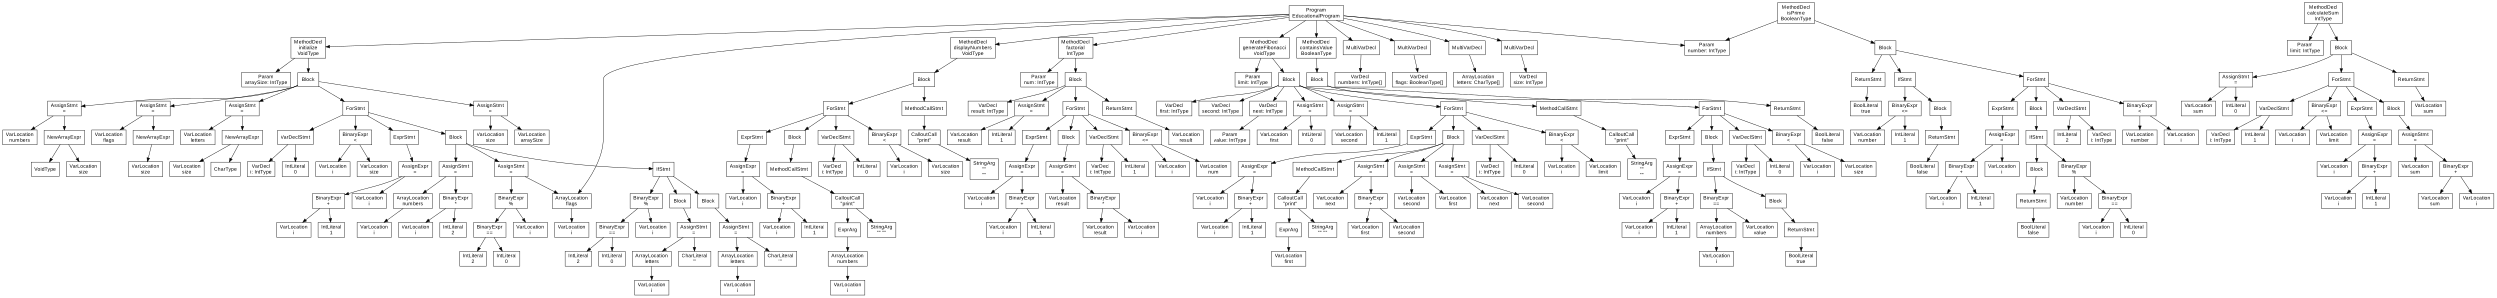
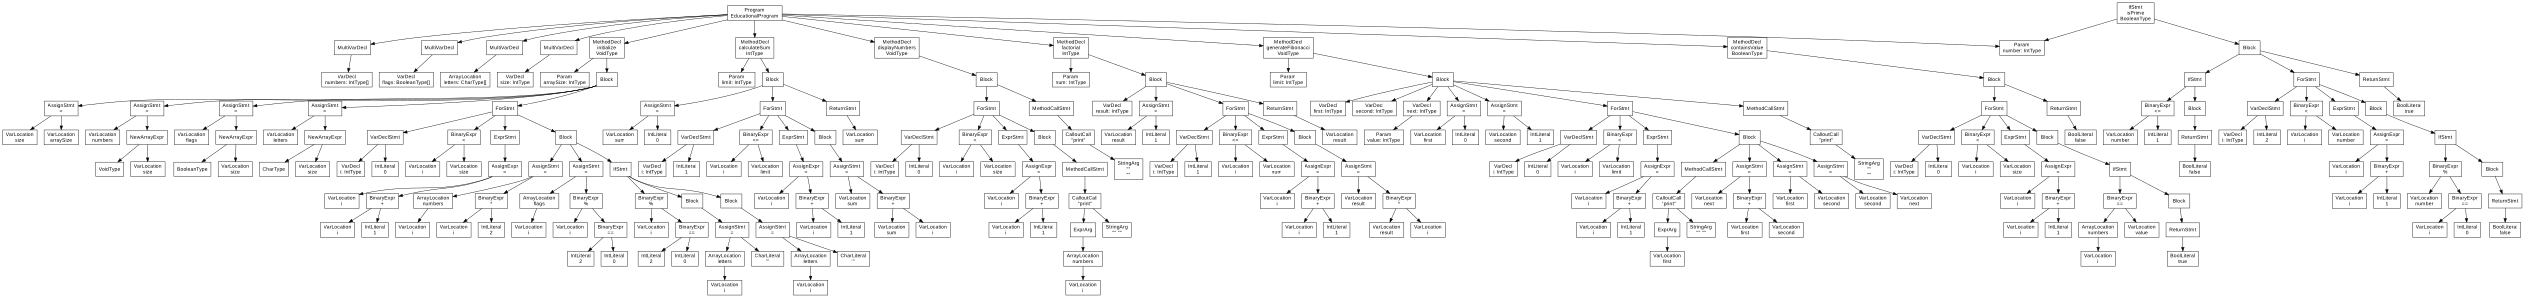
(1796, 13) -> (2136, 13)
(886, 37) -> (755, 27)
none -> (192, 169)
